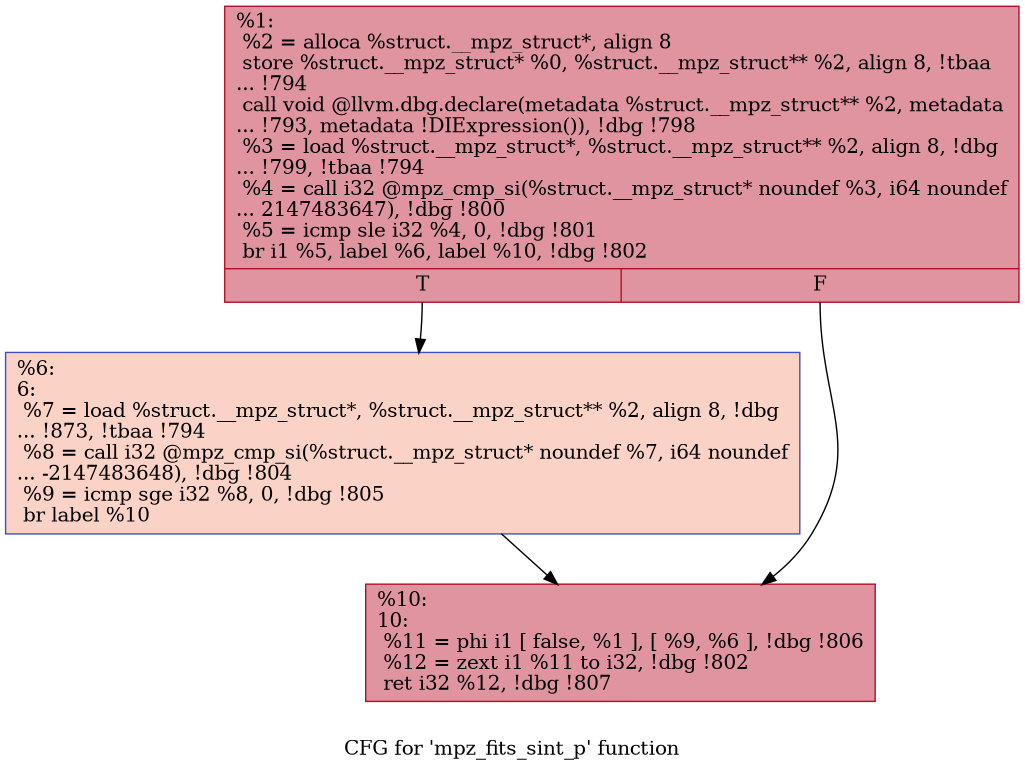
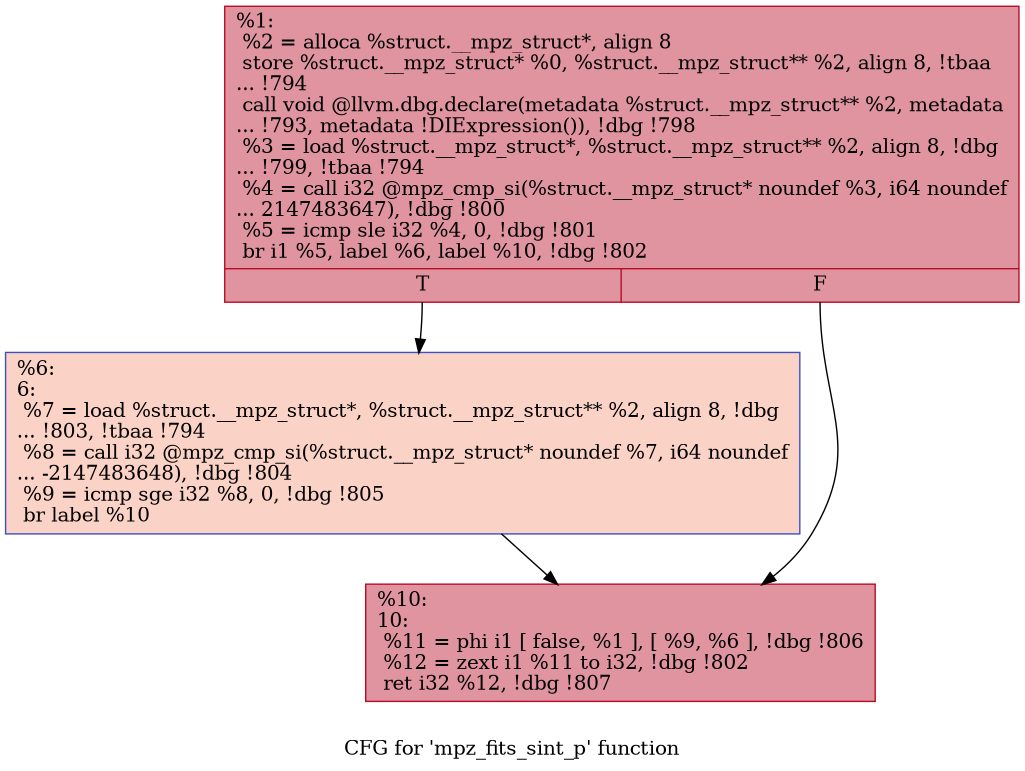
(112, 432) -> (112, 432)
